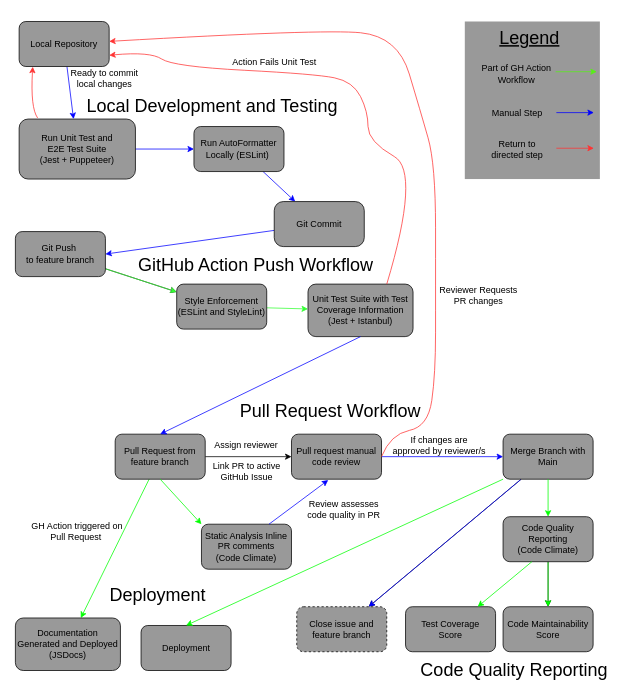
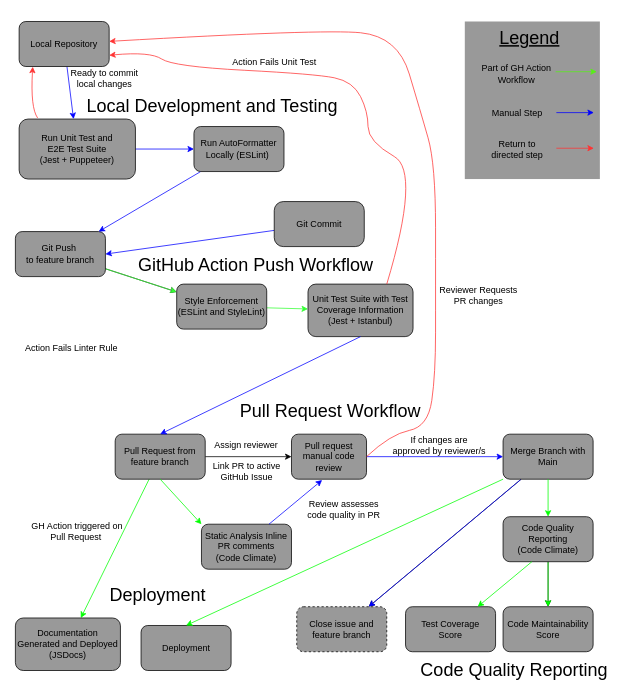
(277, 184) -> (152, 200)
none -> (72, 348)
(336, 456) -> (329, 456)
